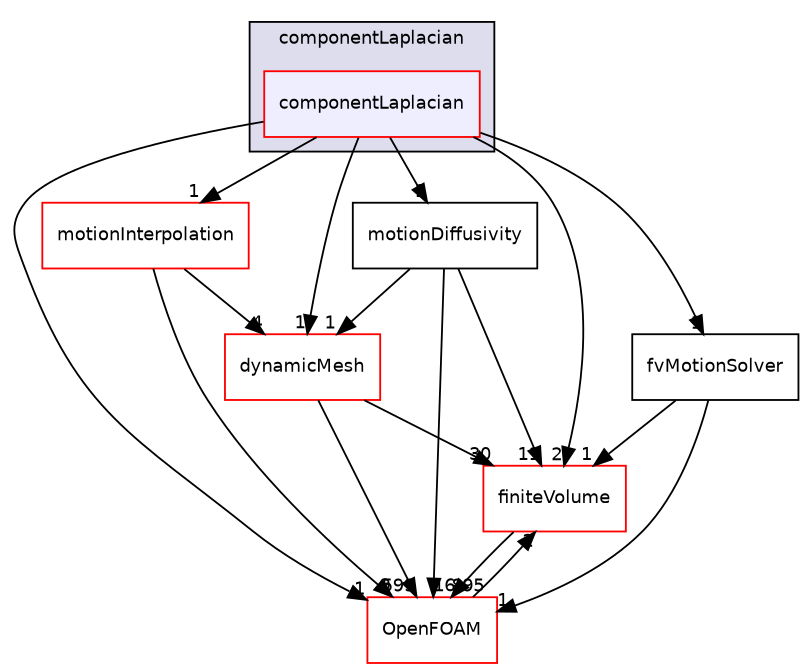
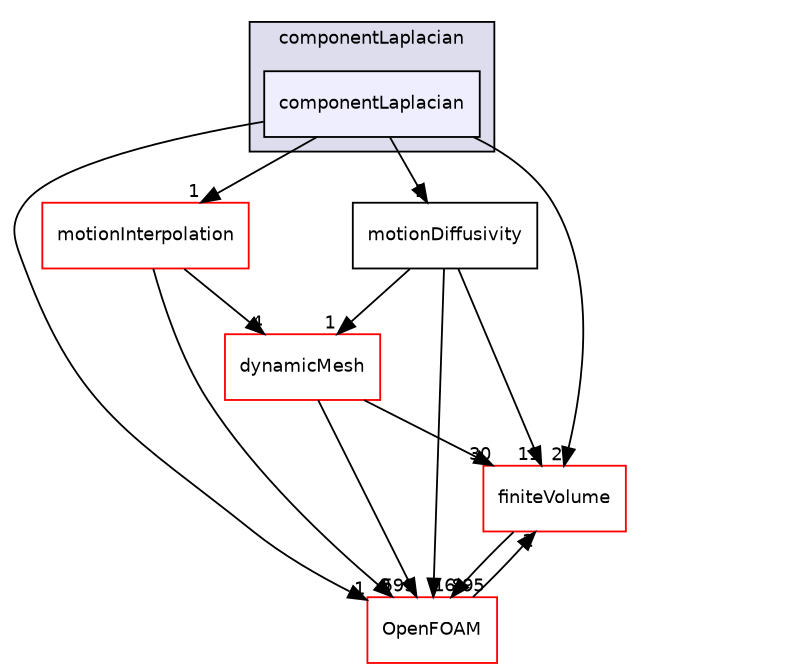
(372, 104) -> (372, 104)
(329, 225) -> none
(715, 367) -> none
